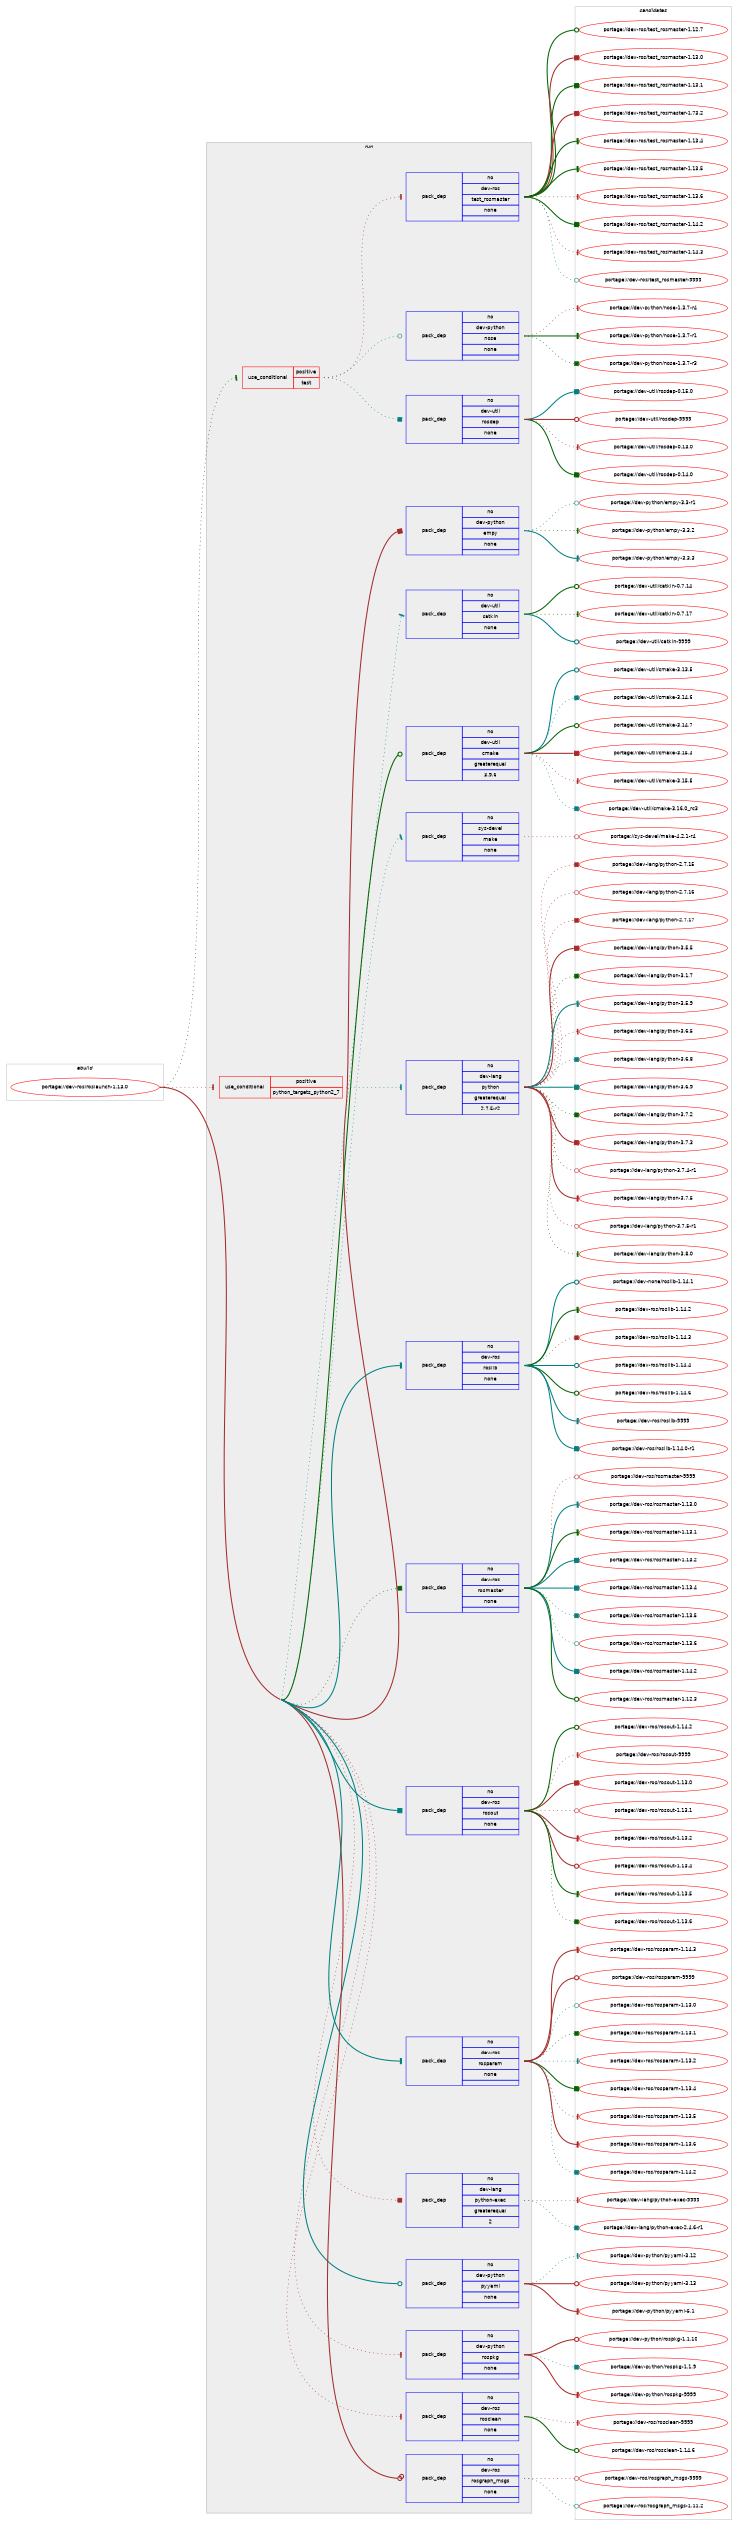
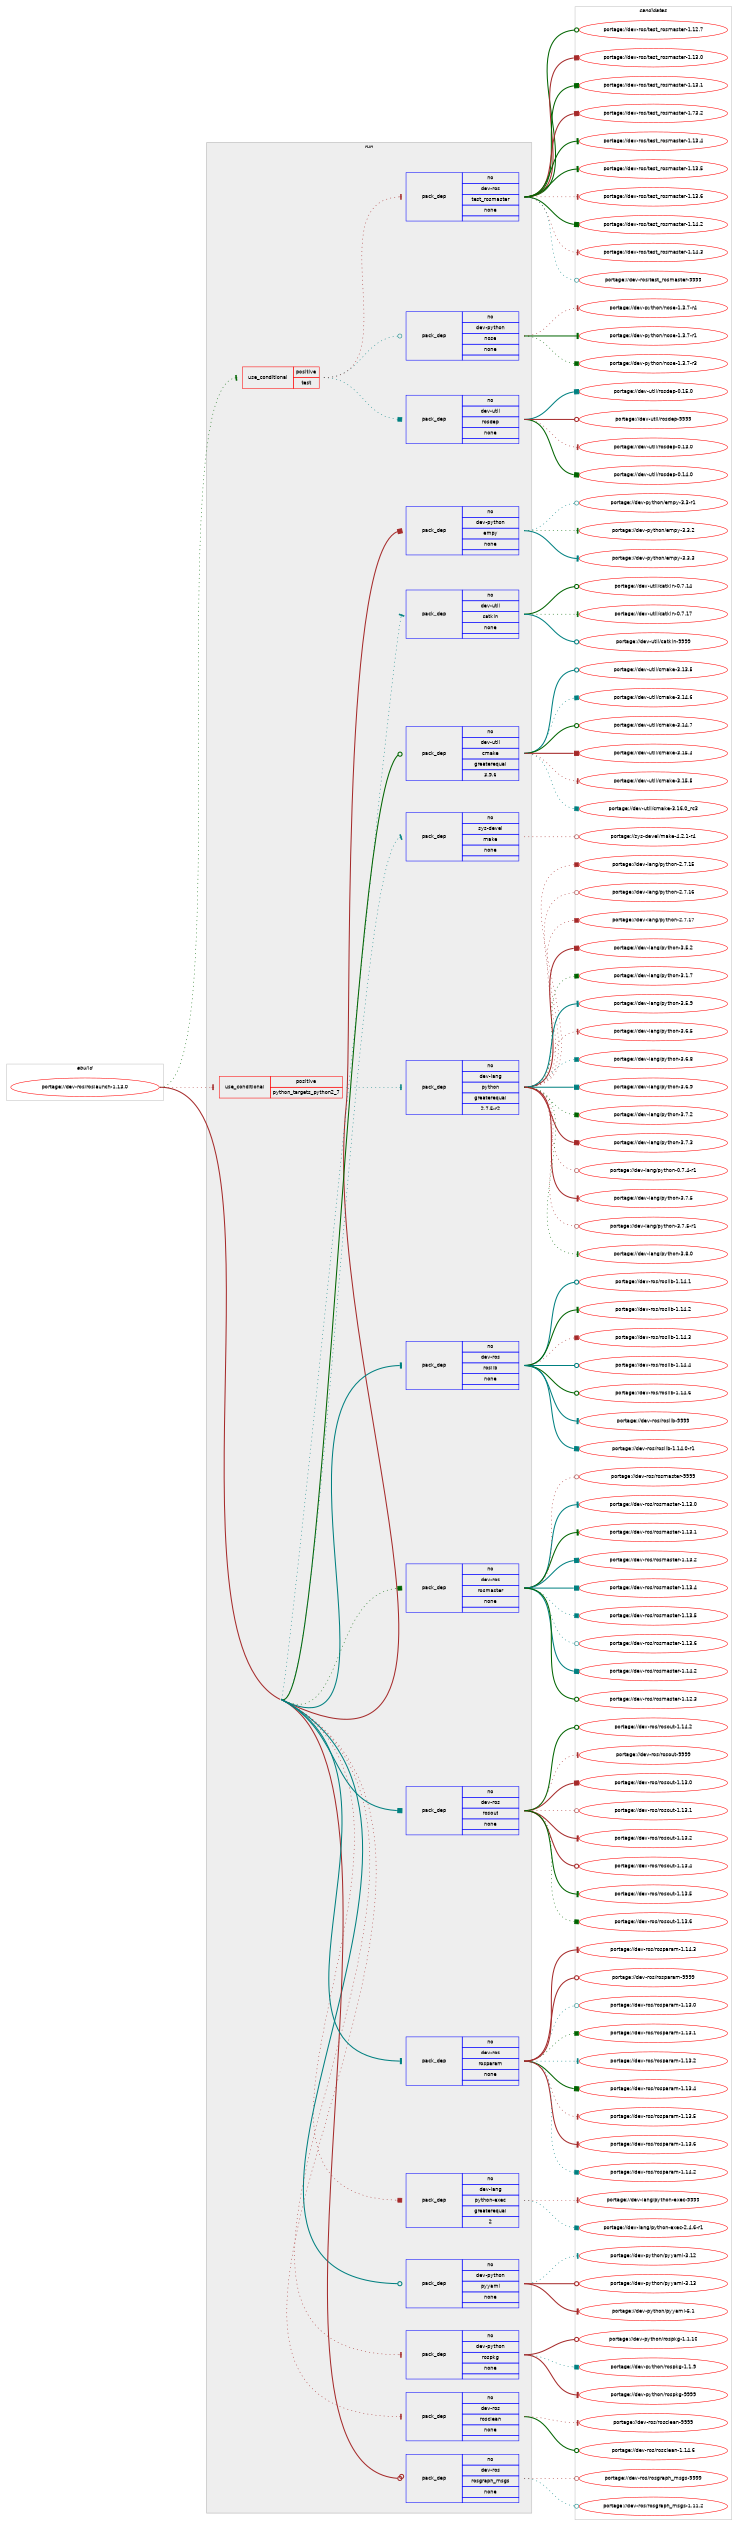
(653, 948) -> (653, 948)
(653, 1171) -> (653, 1171)
(653, 1282) -> (653, 1282)
